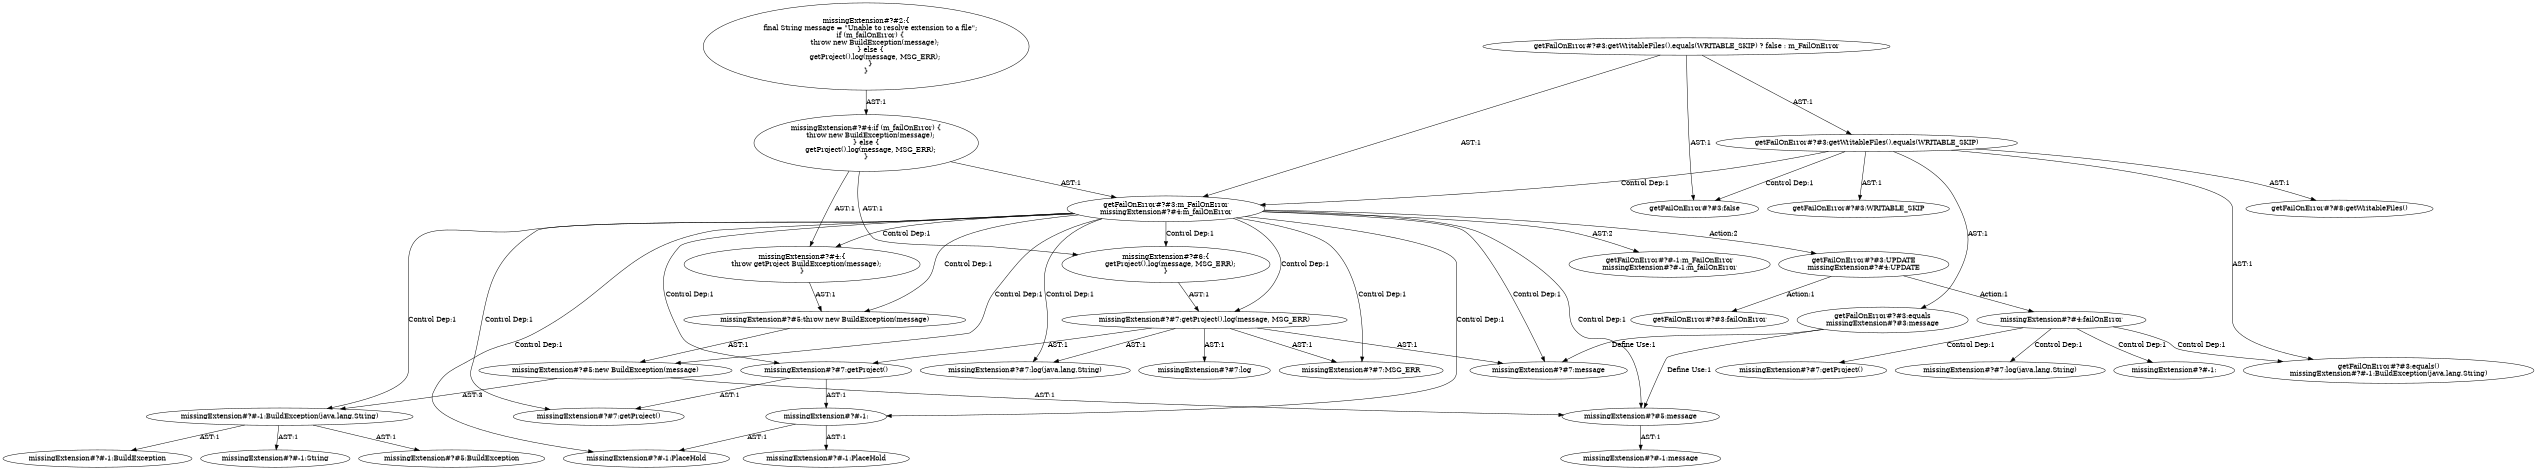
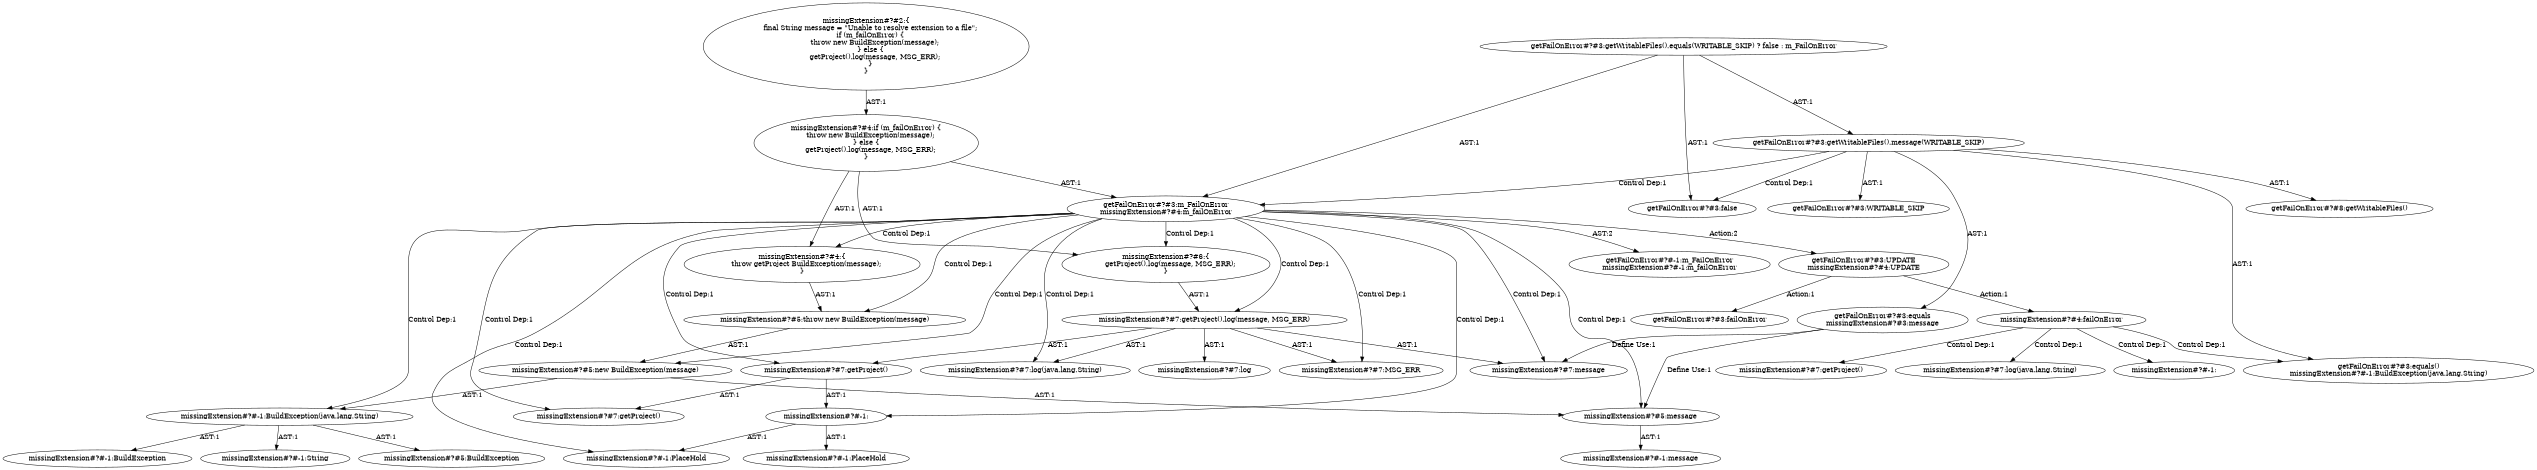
(1867, 143) -> (1869, 143)
(473, 396) -> (473, 396)
